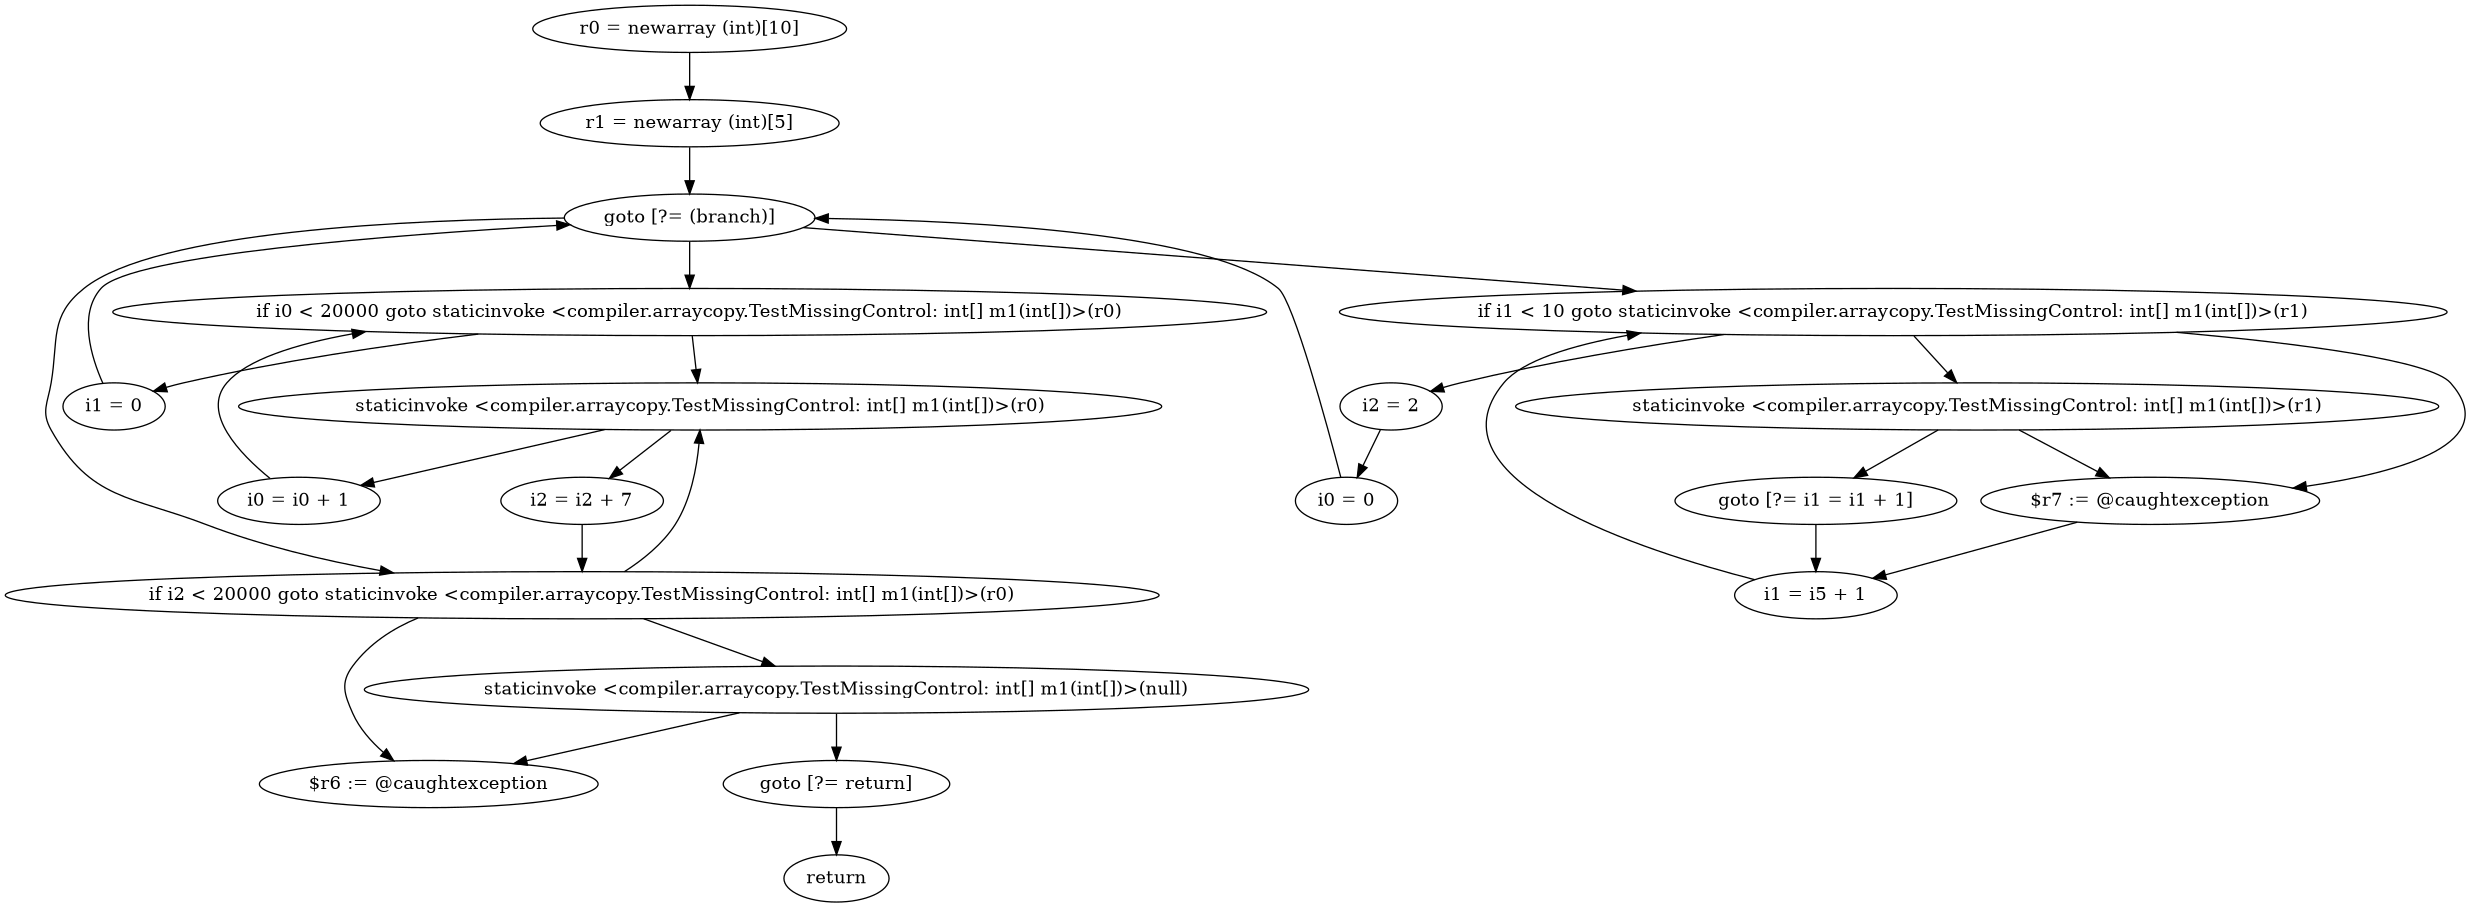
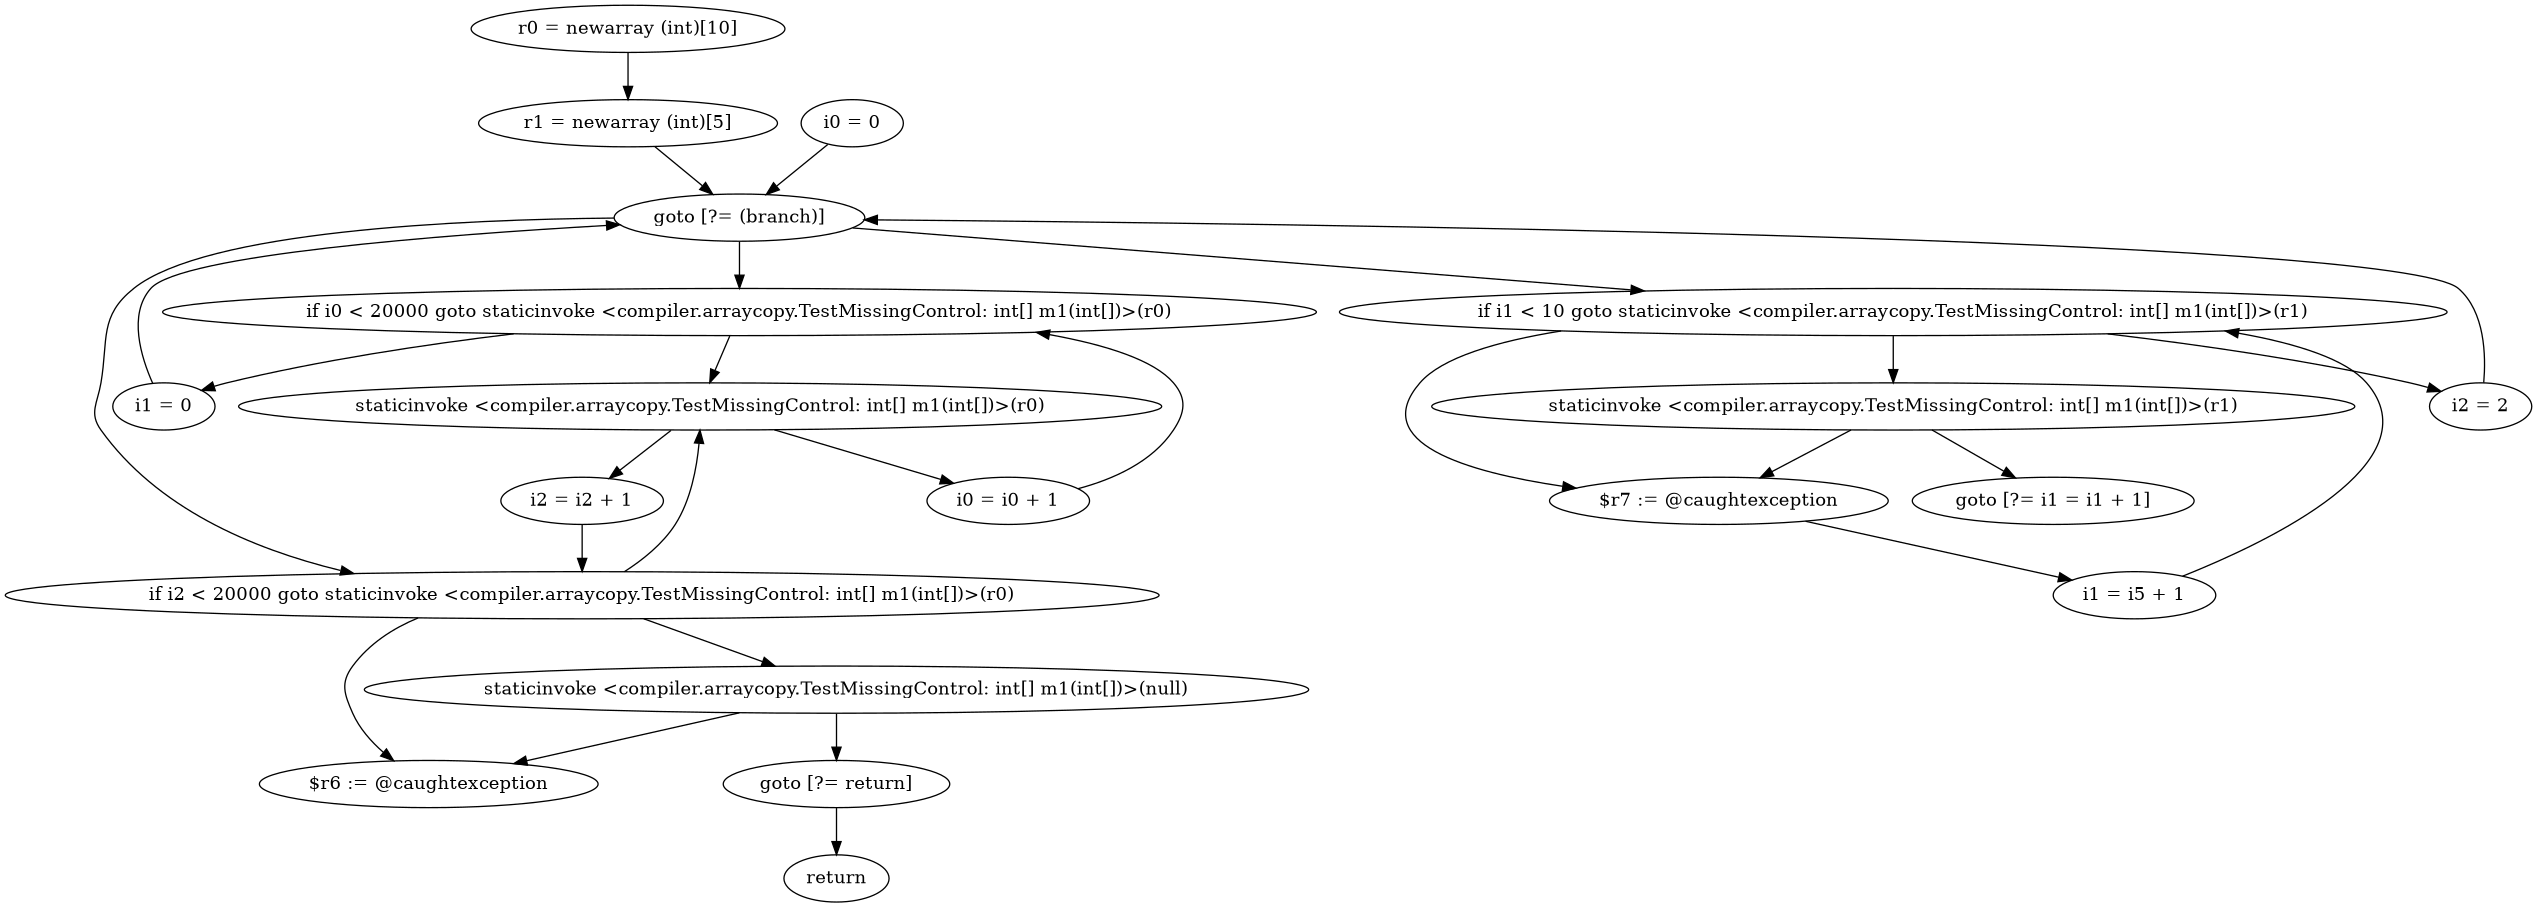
(1372, 448) -> (1720, 234)
(582, 501) -> (582, 501)
(1816, 542) -> none
